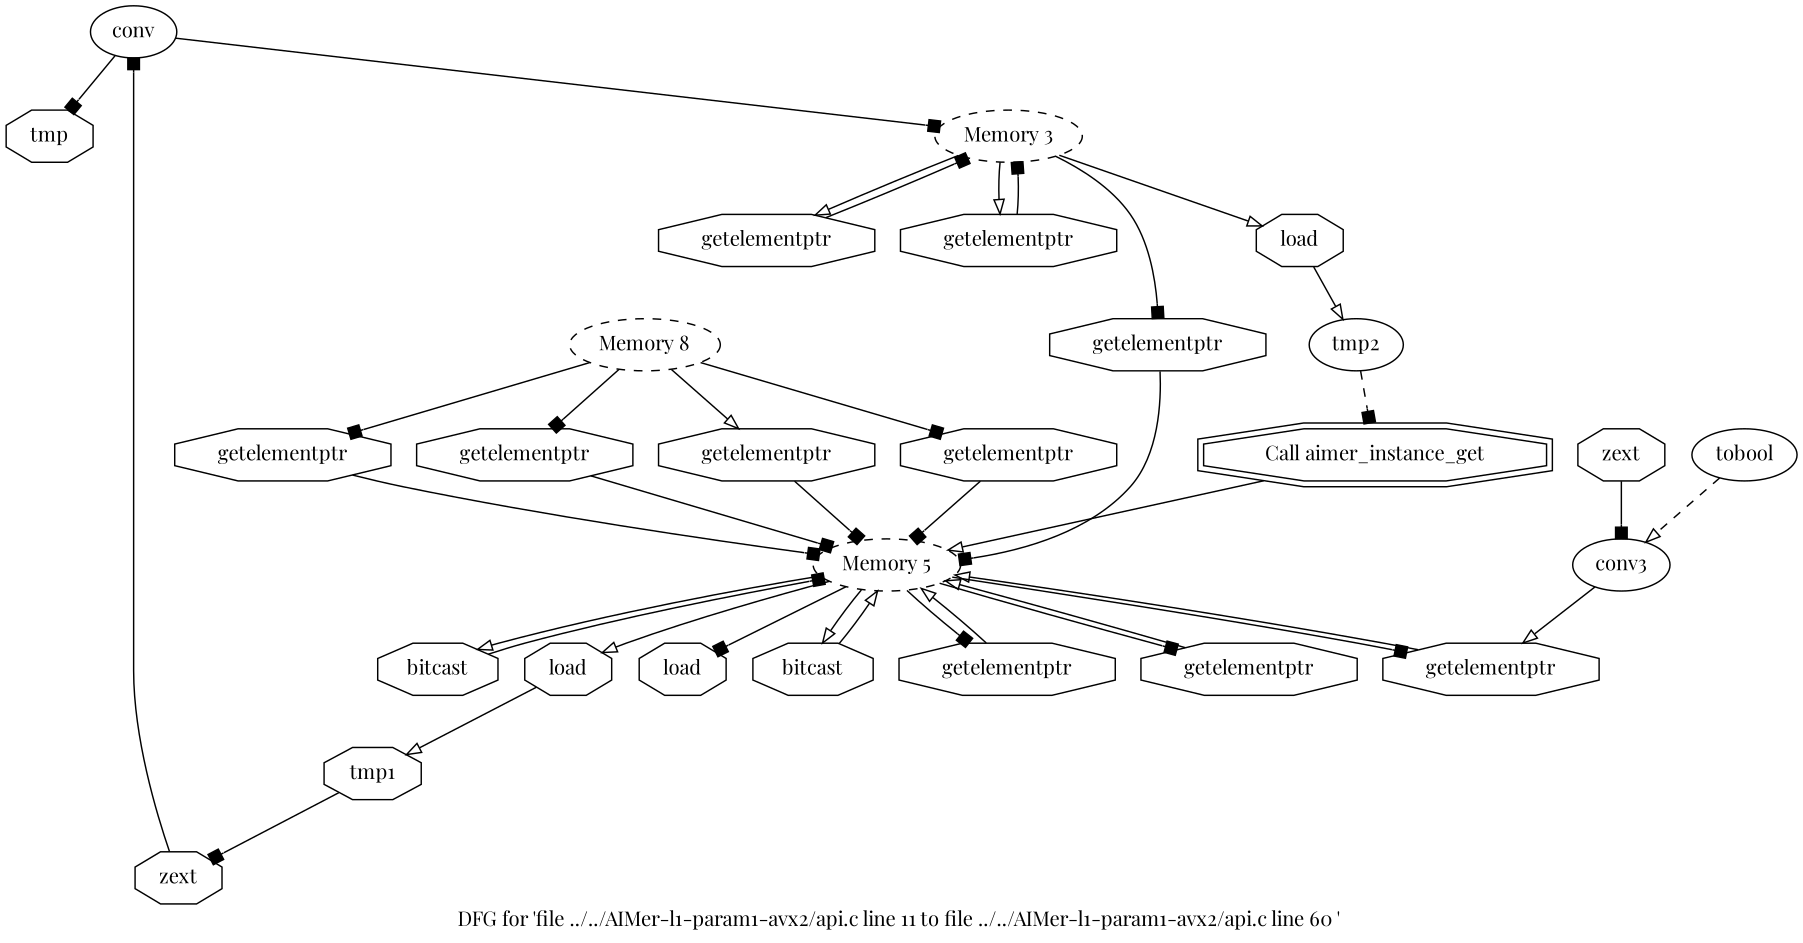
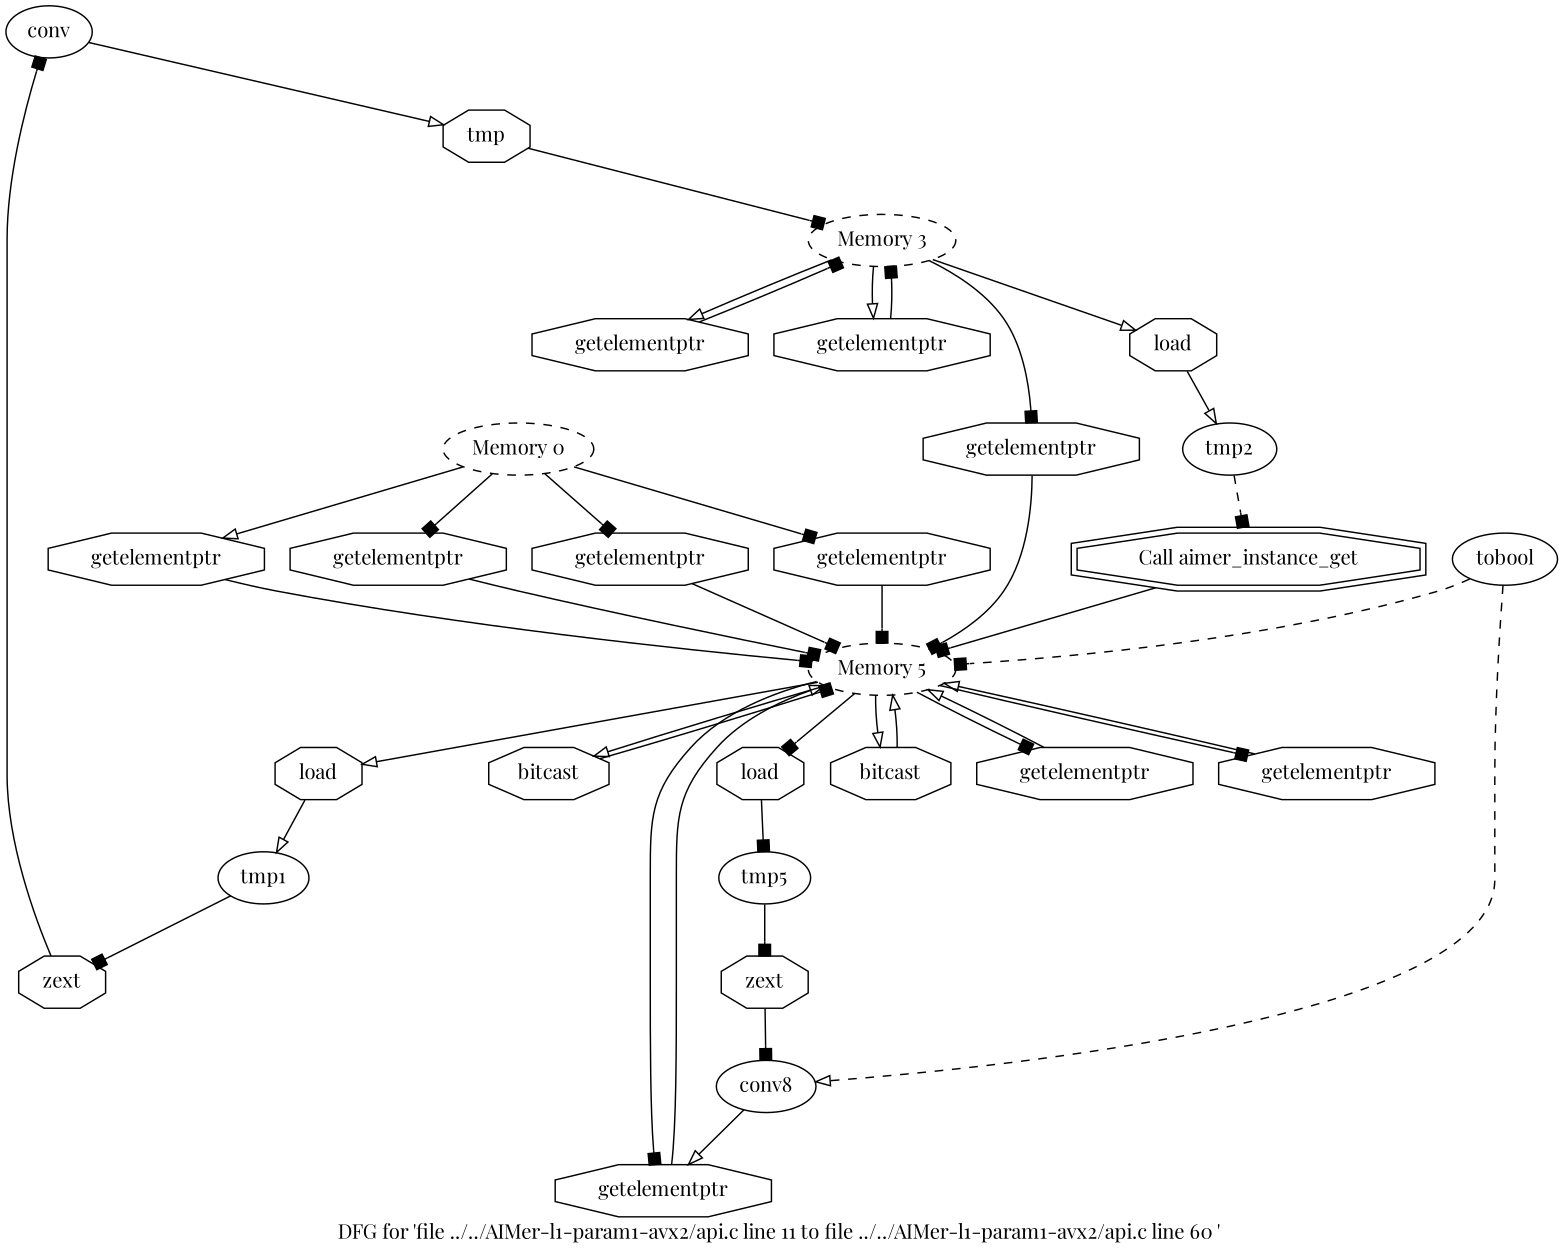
(97, 78) -> (259, 82)
(550, 82) -> (669, 184)
(645, 345) -> (518, 449)
(1121, 512) -> (1053, 618)
(1621, 565) -> (766, 1086)
none -> (1223, 637)
(373, 774) -> (264, 878)
none -> (765, 878)
